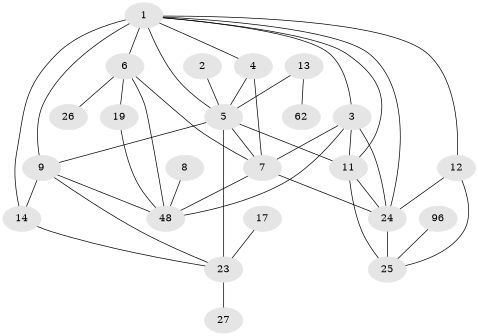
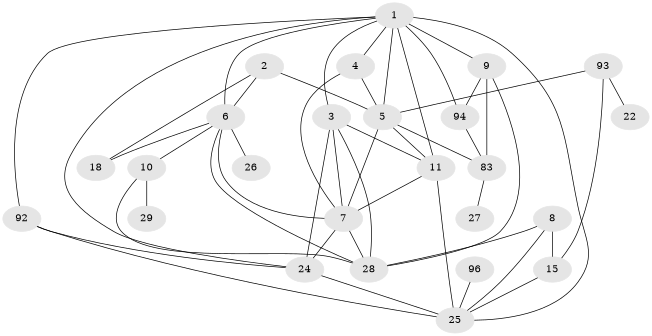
(304, 66) -> (603, 66)
none -> (245, 92)
(119, 117) -> (147, 168)
(301, 117) -> (630, 117)
(133, 143) -> none
none -> (570, 165)
none -> (96, 168)
(456, 168) -> (22, 219)
(368, 193) -> (390, 193)
(22, 219) -> (460, 117)
none -> (147, 219)
(166, 219) -> (369, 270)
(262, 219) -> none
(224, 270) -> (487, 168)
none -> (552, 270)
none -> (509, 273)
